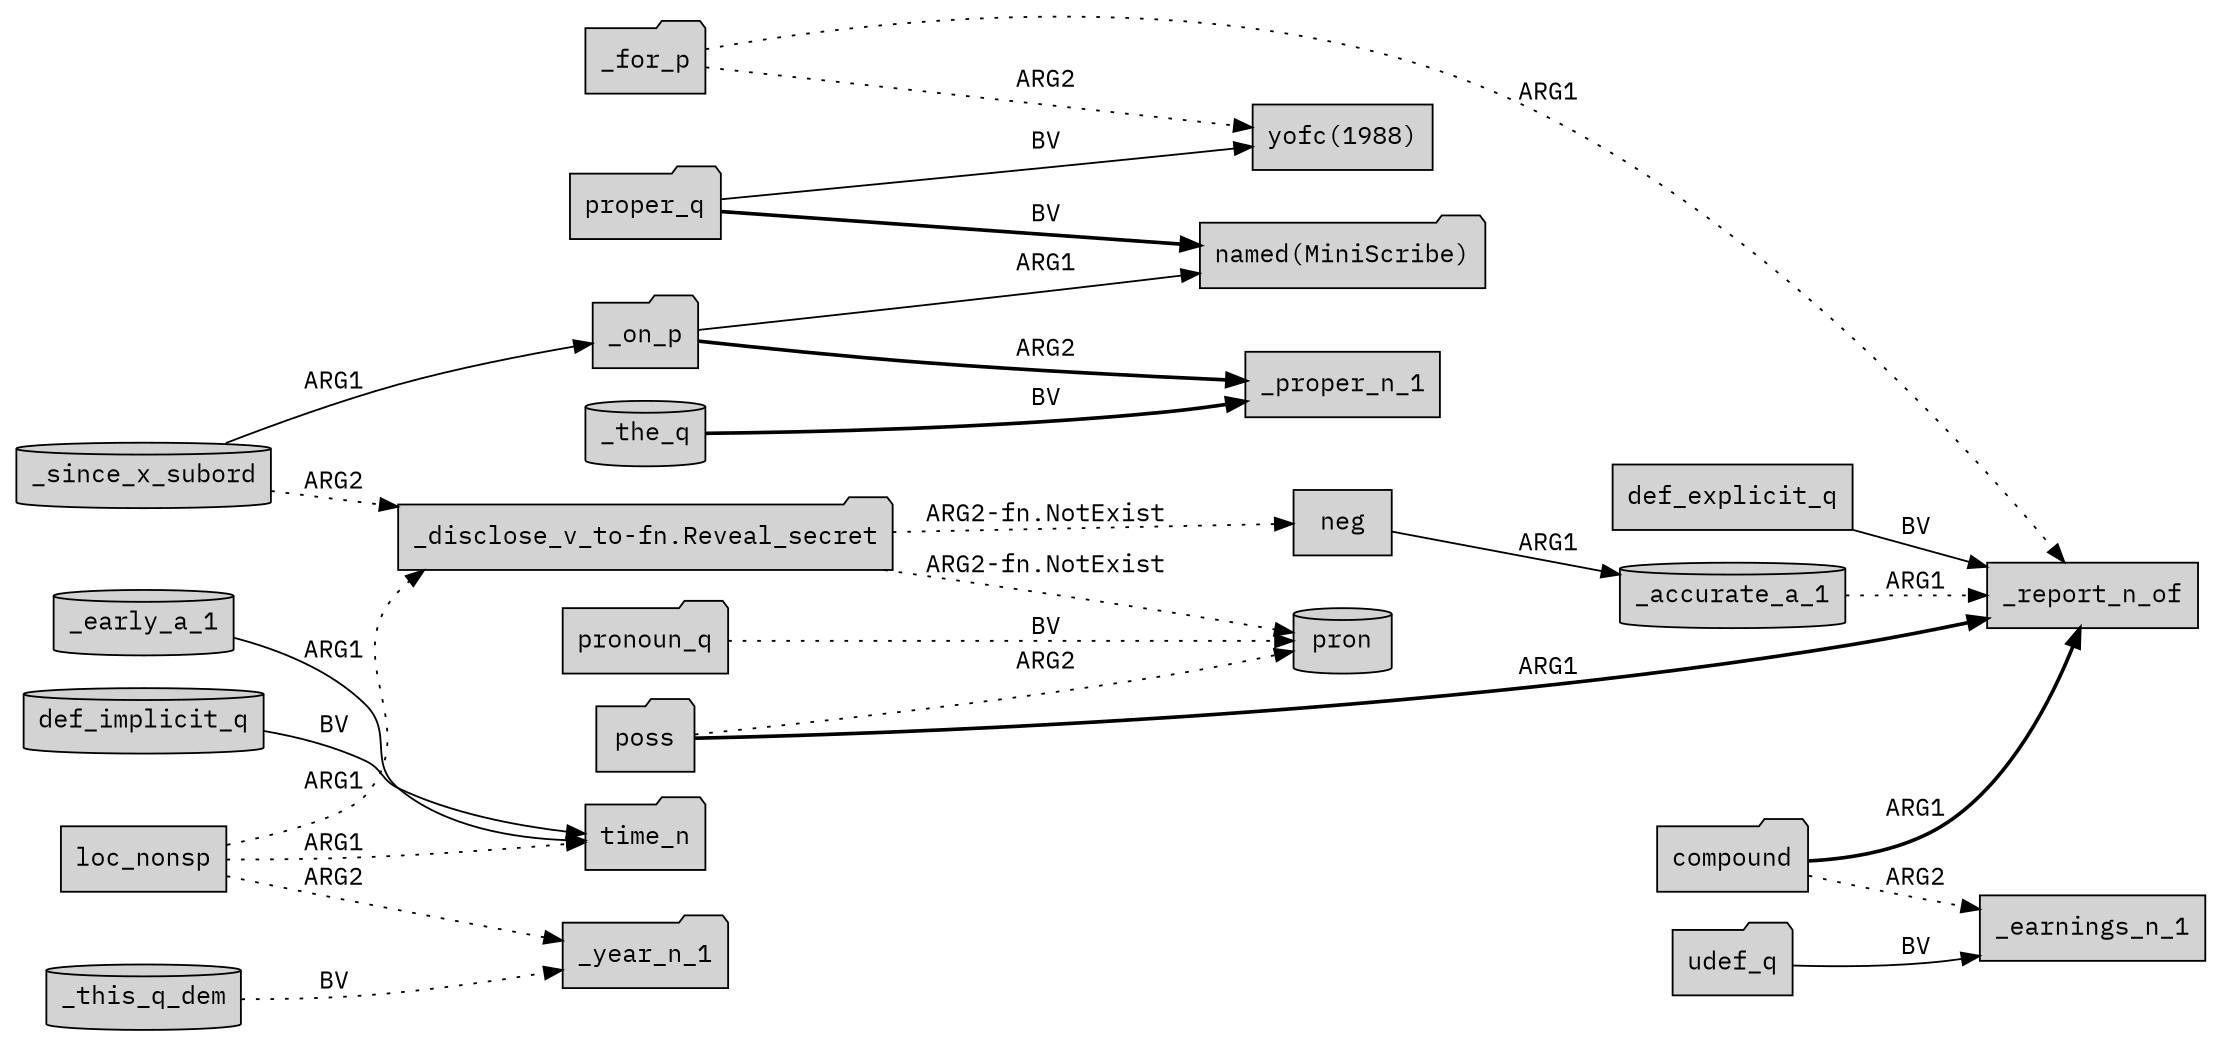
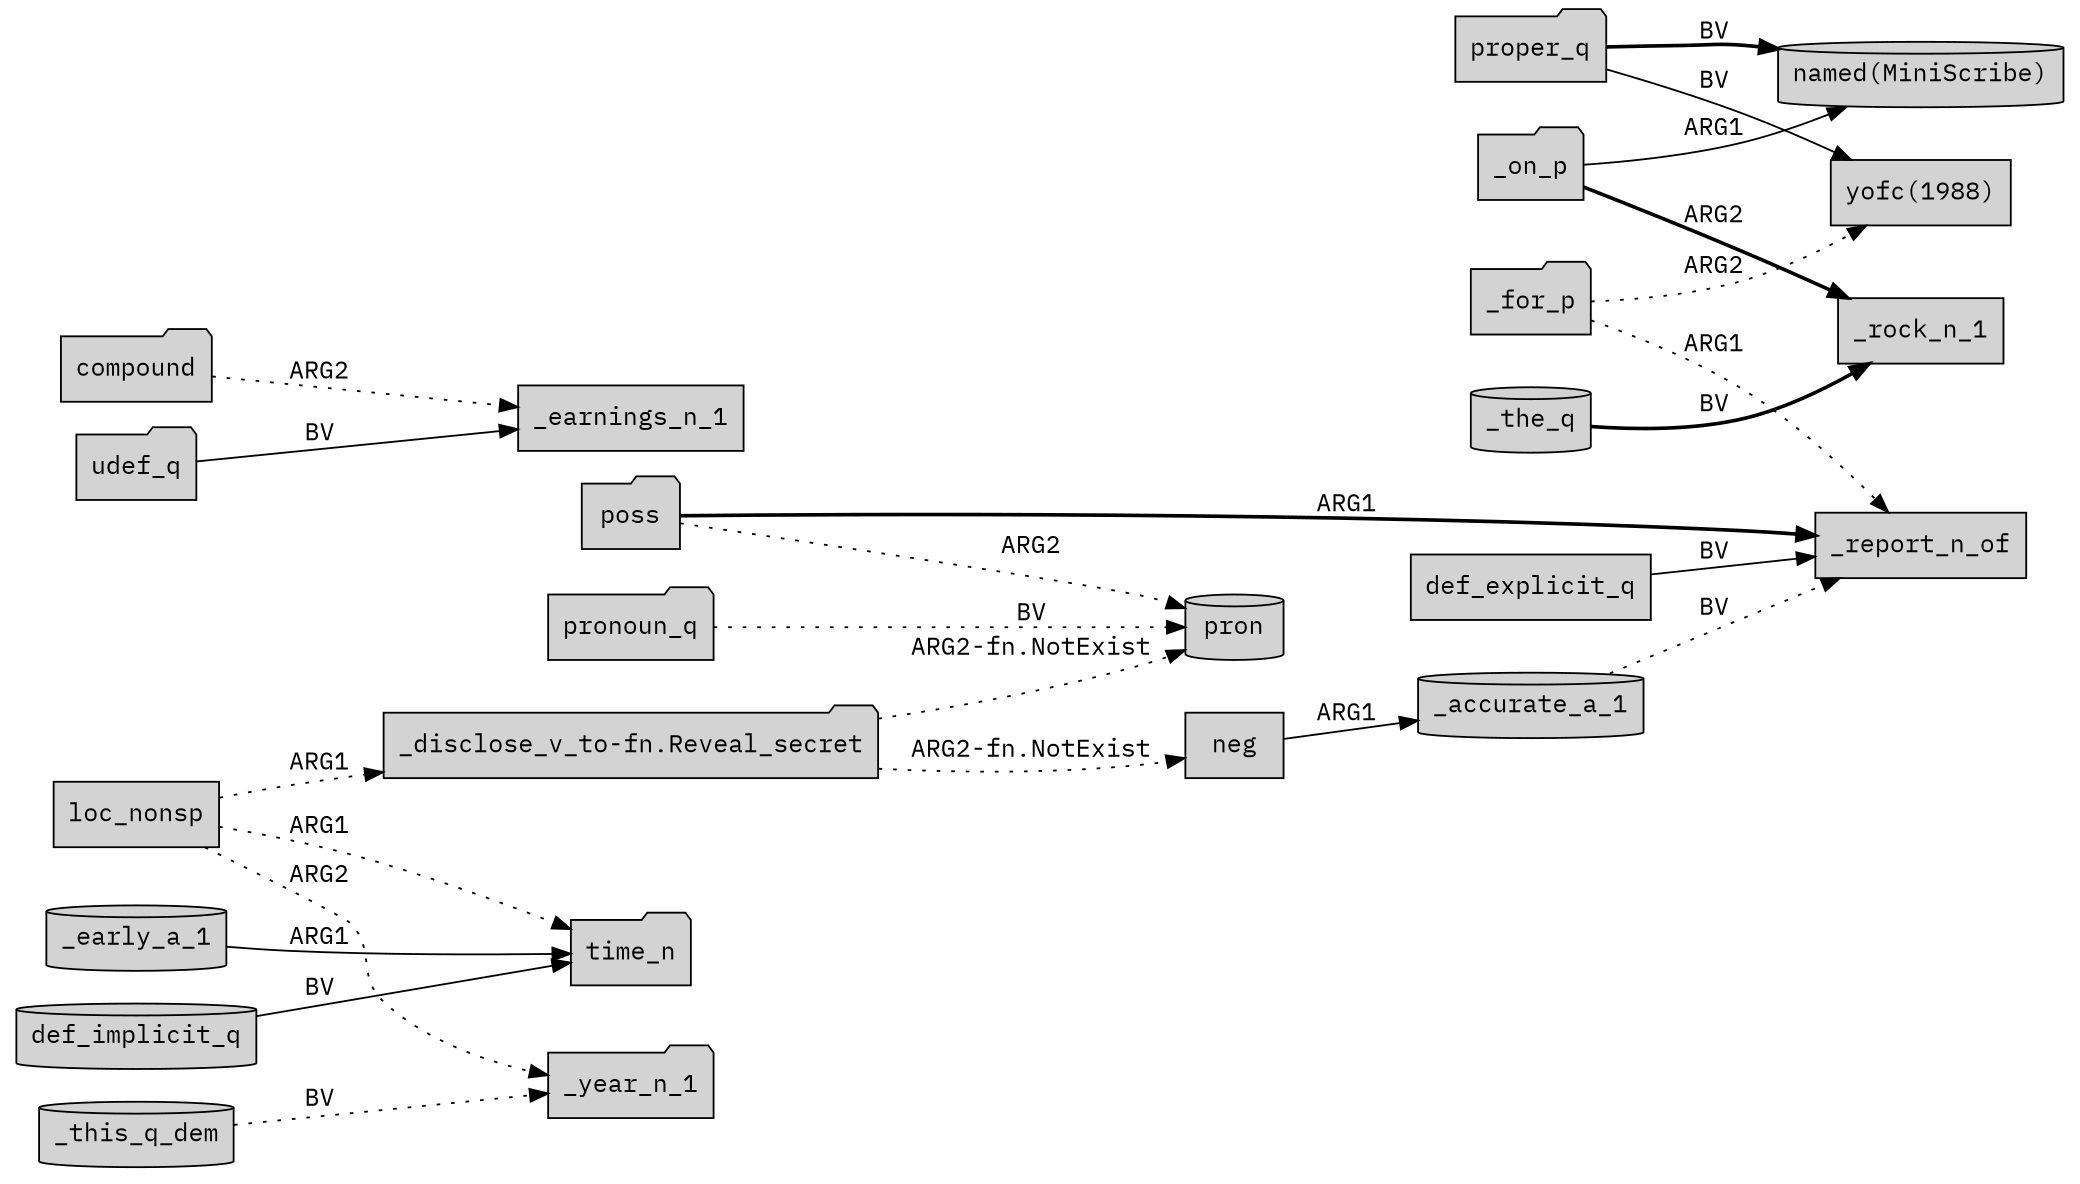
(1343, 255) -> (1921, 75)
(1343, 385) -> (1921, 331)
(144, 475) -> none
(1916, 582) -> (1714, 608)
(1976, 799) -> none
